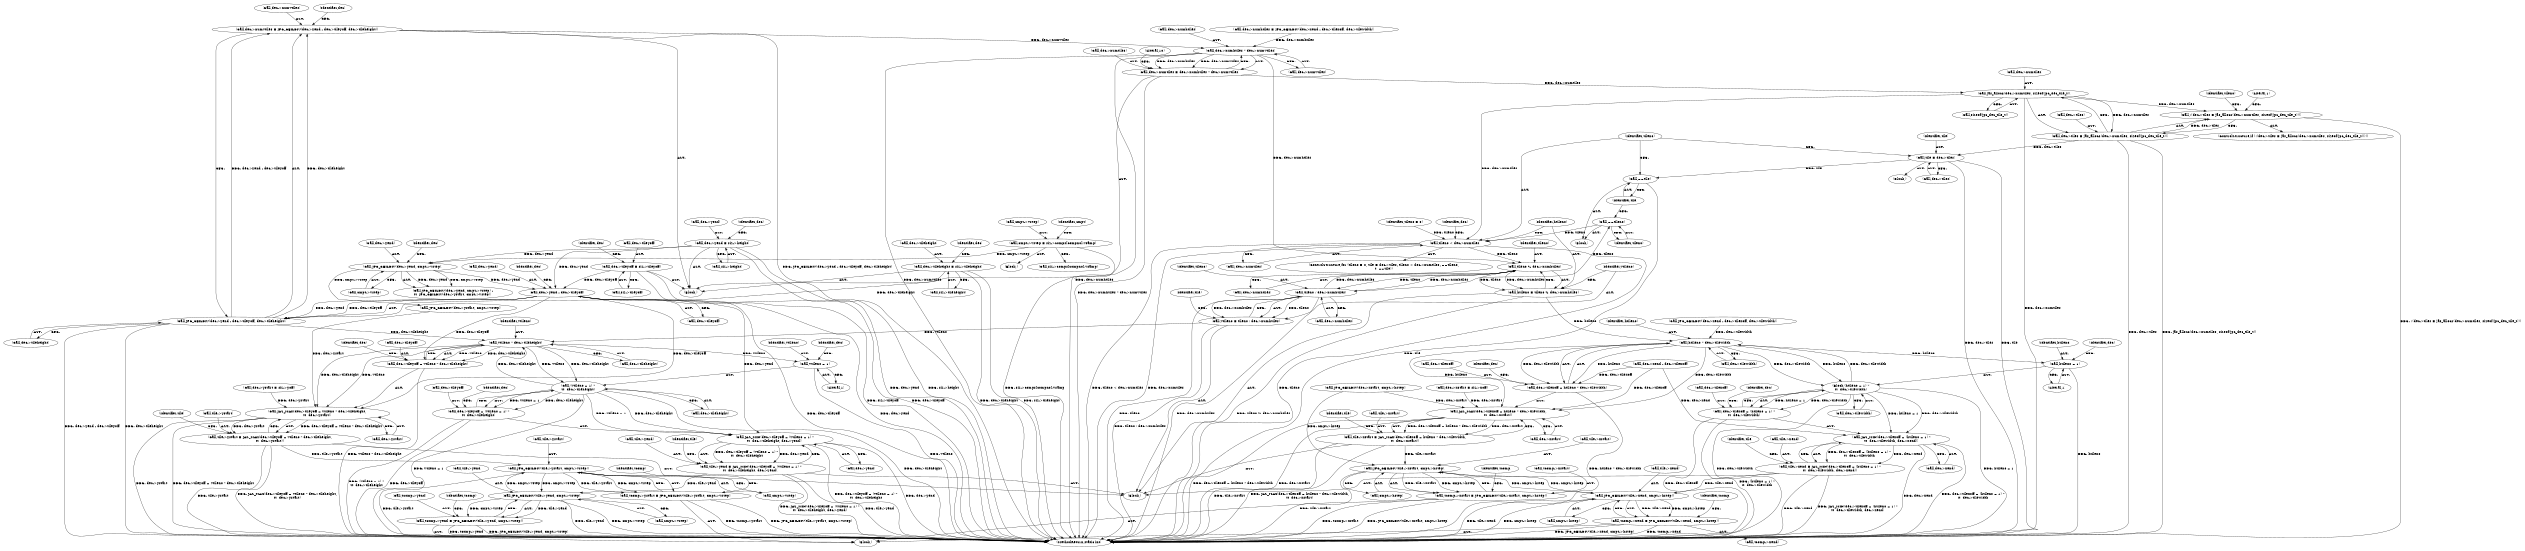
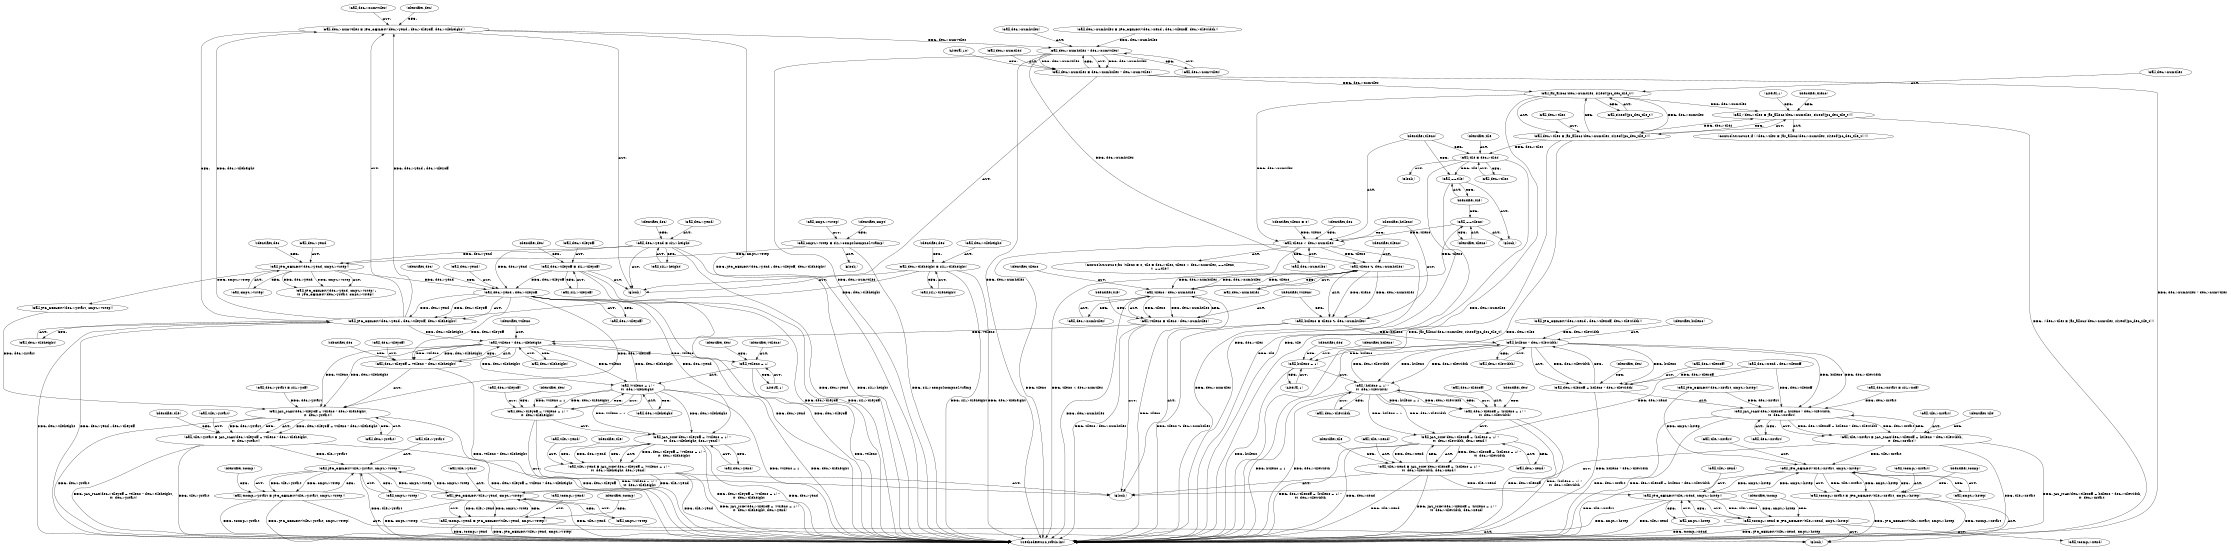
(1069, 267) -> none
(1546, 280) -> none
(1582, 364) -> (1599, 364)
(1851, 388) -> (1372, 388)
